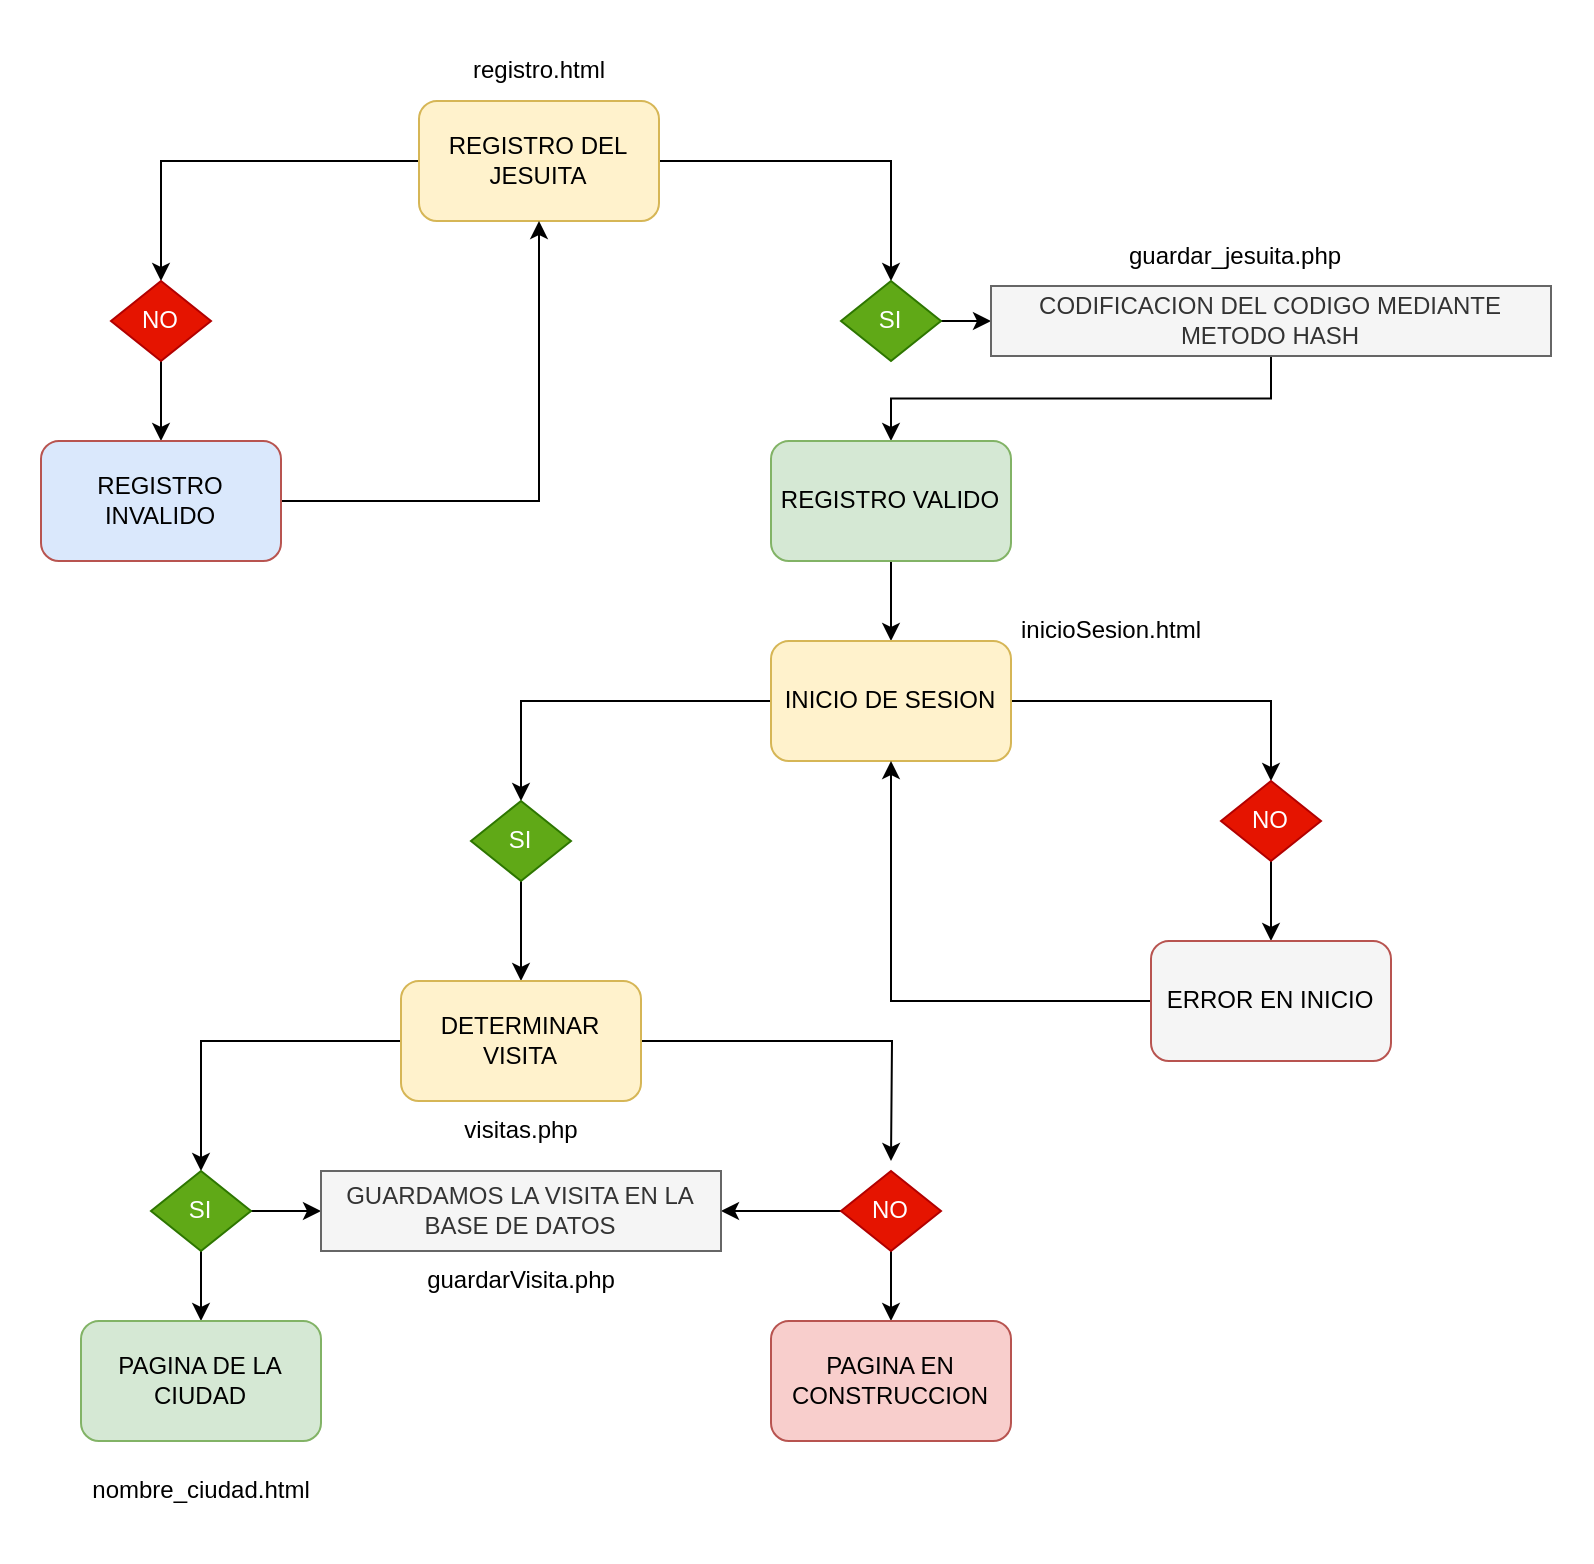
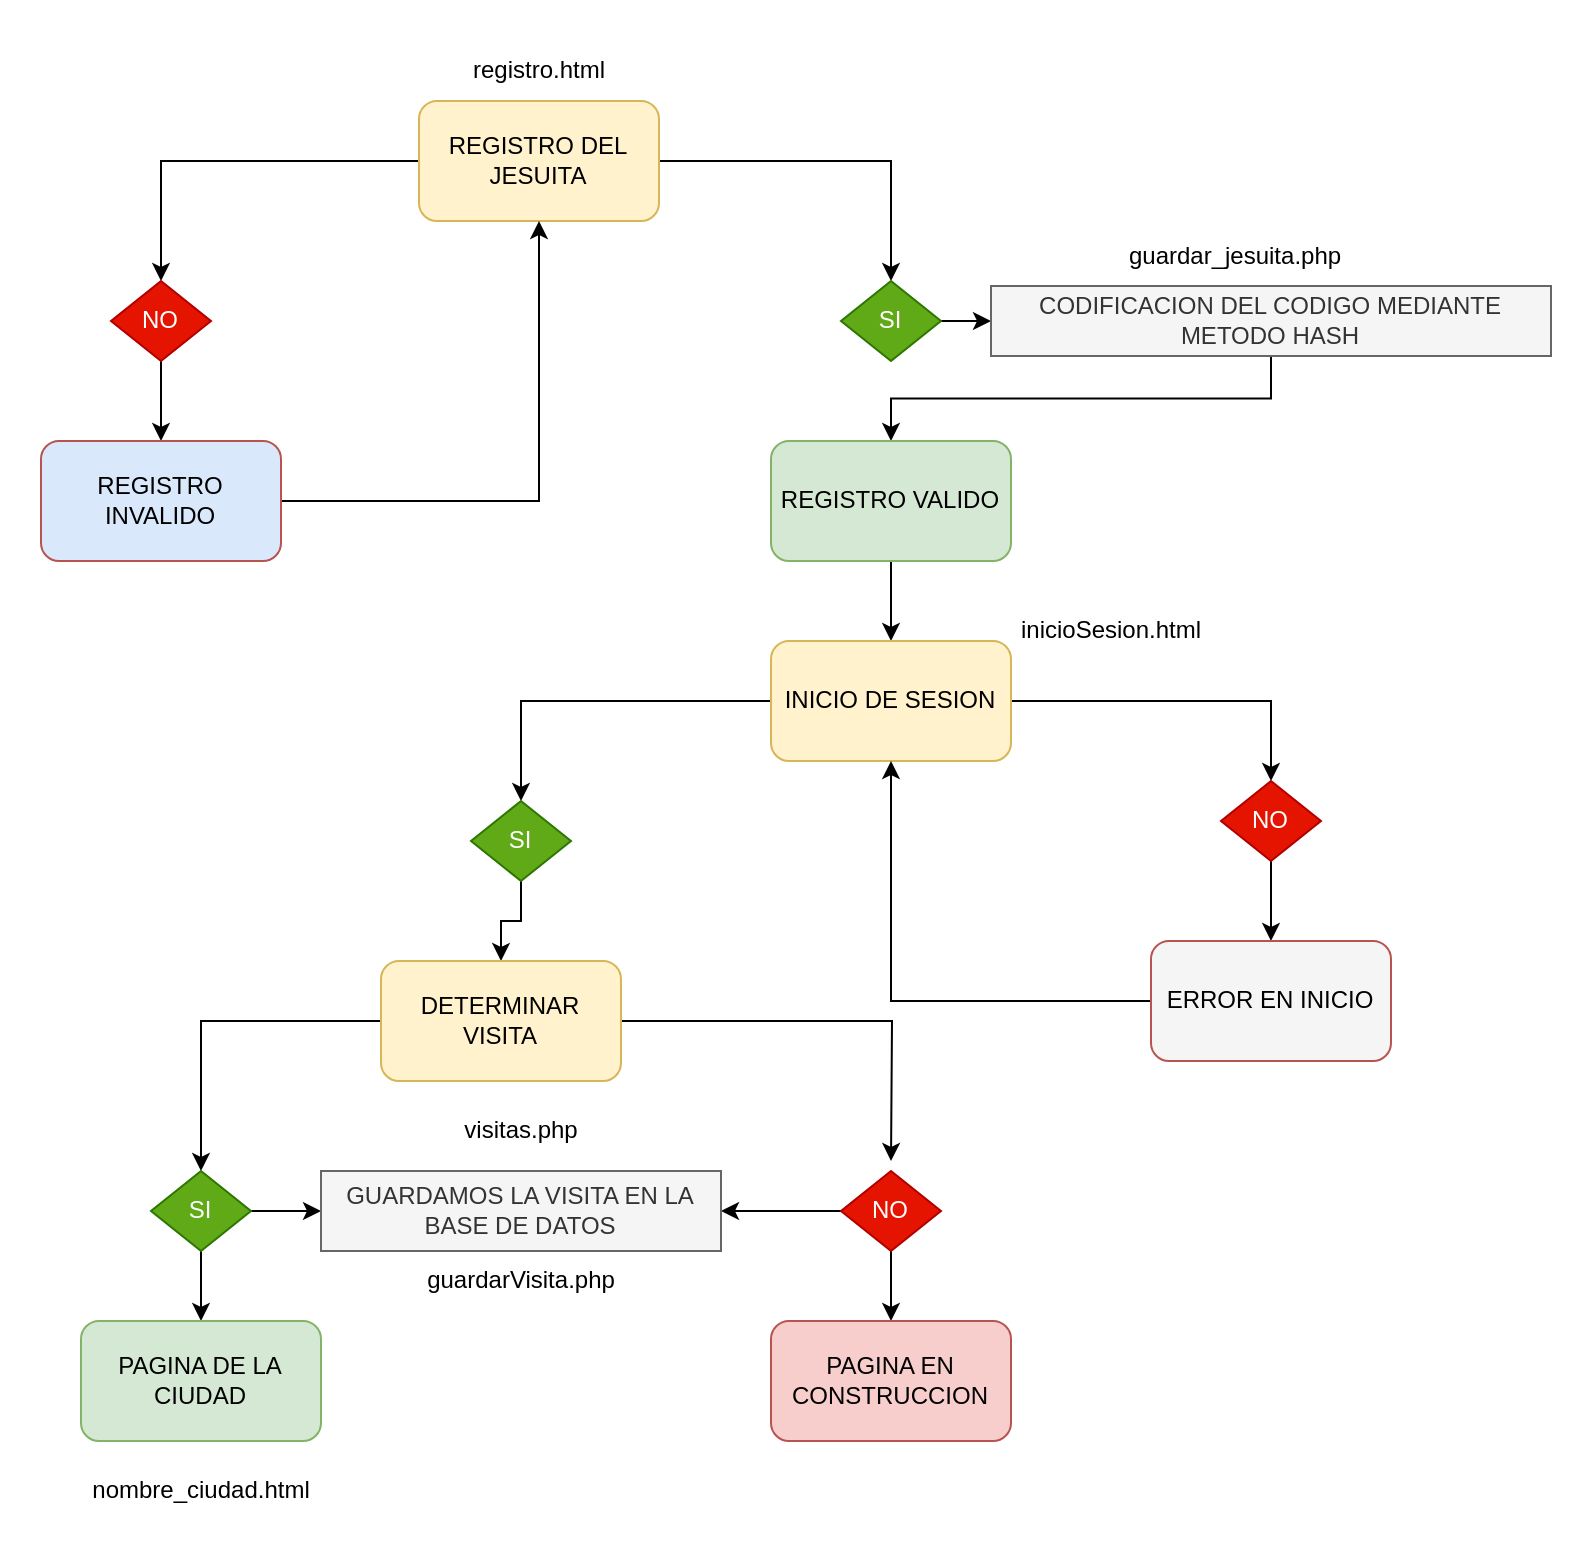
(521, 1041) -> (501, 1021)
